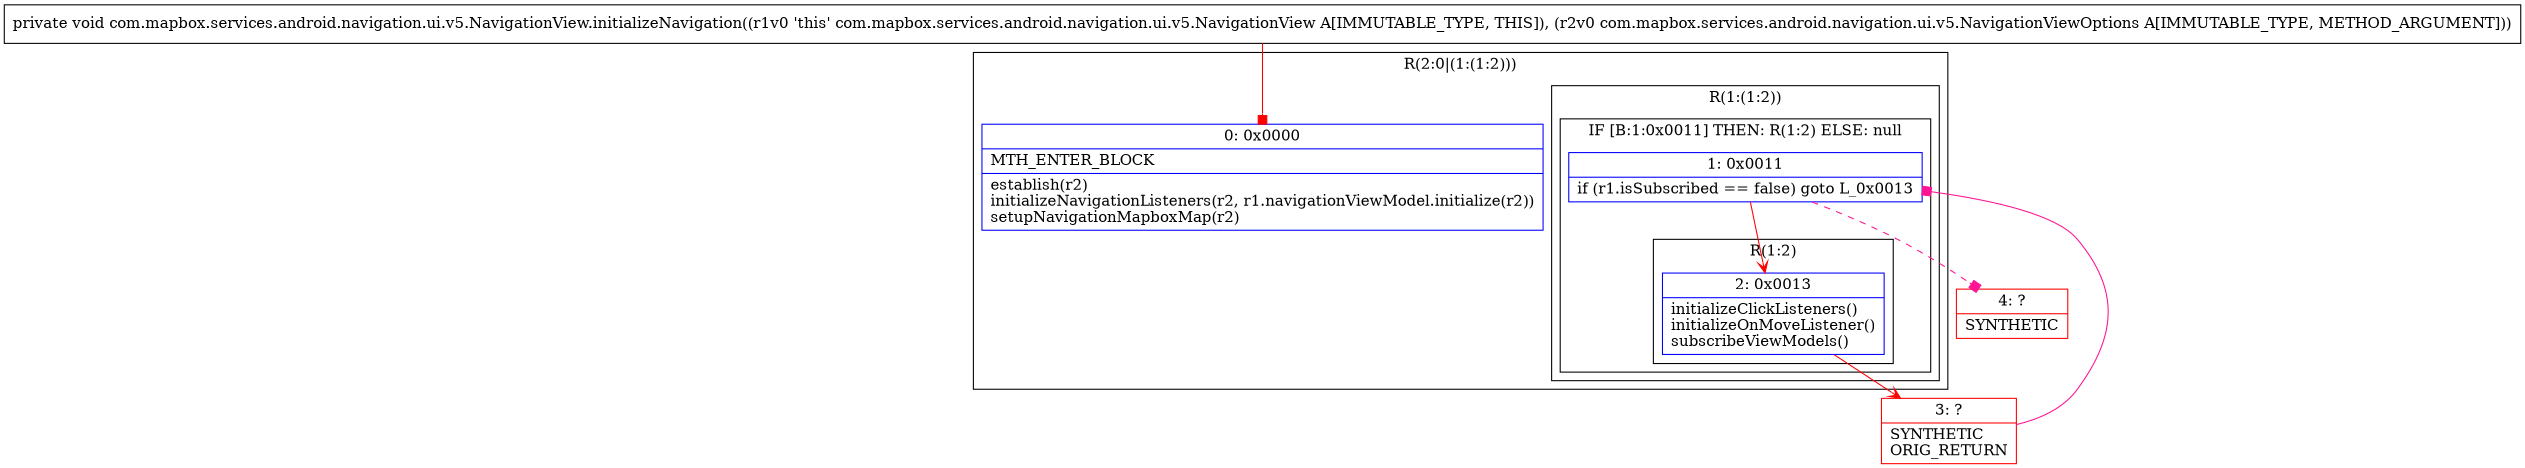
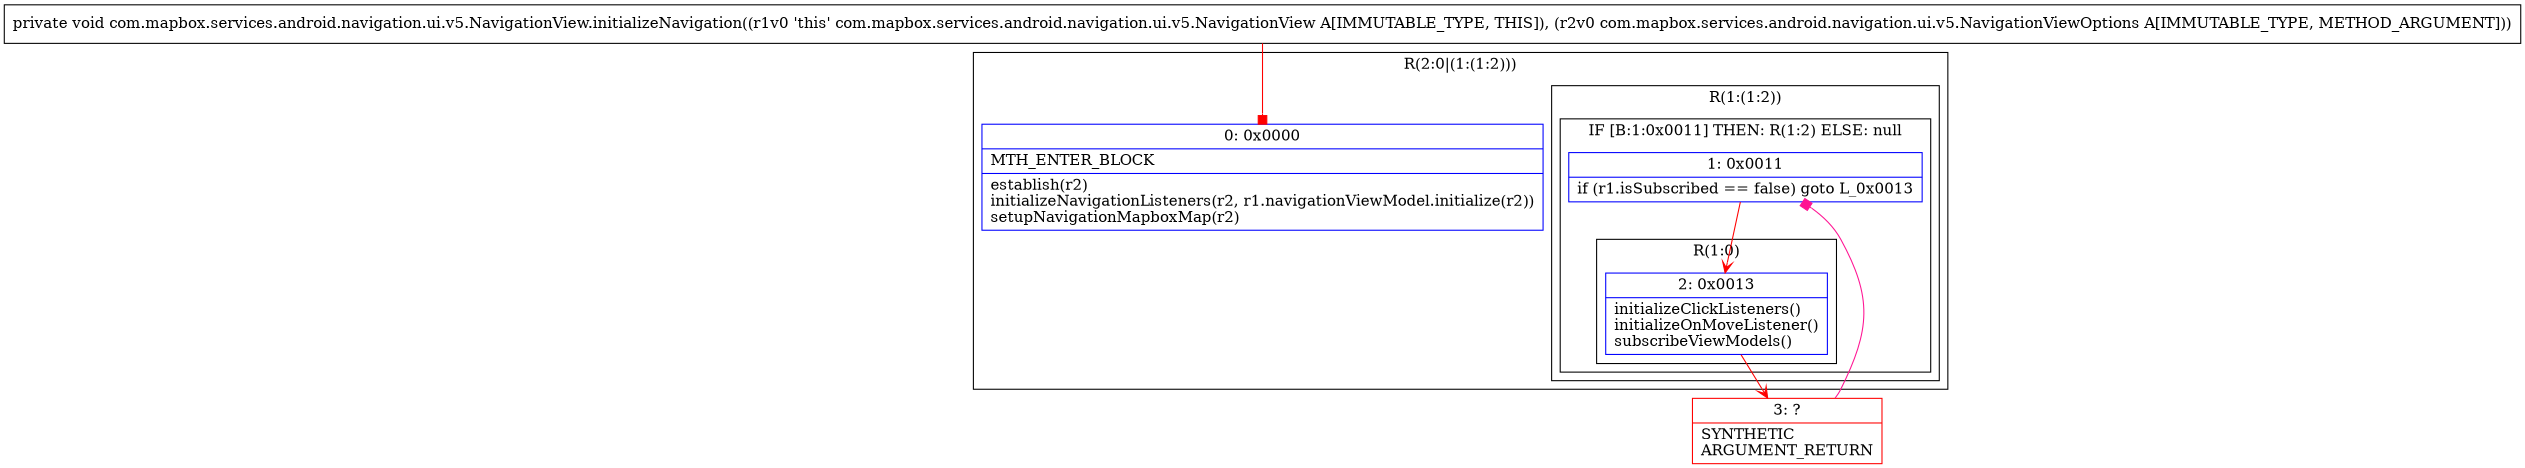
(1773, 252) -> (1717, 252)
(2012, 314) -> none
(1949, 451) -> (1787, 451)
